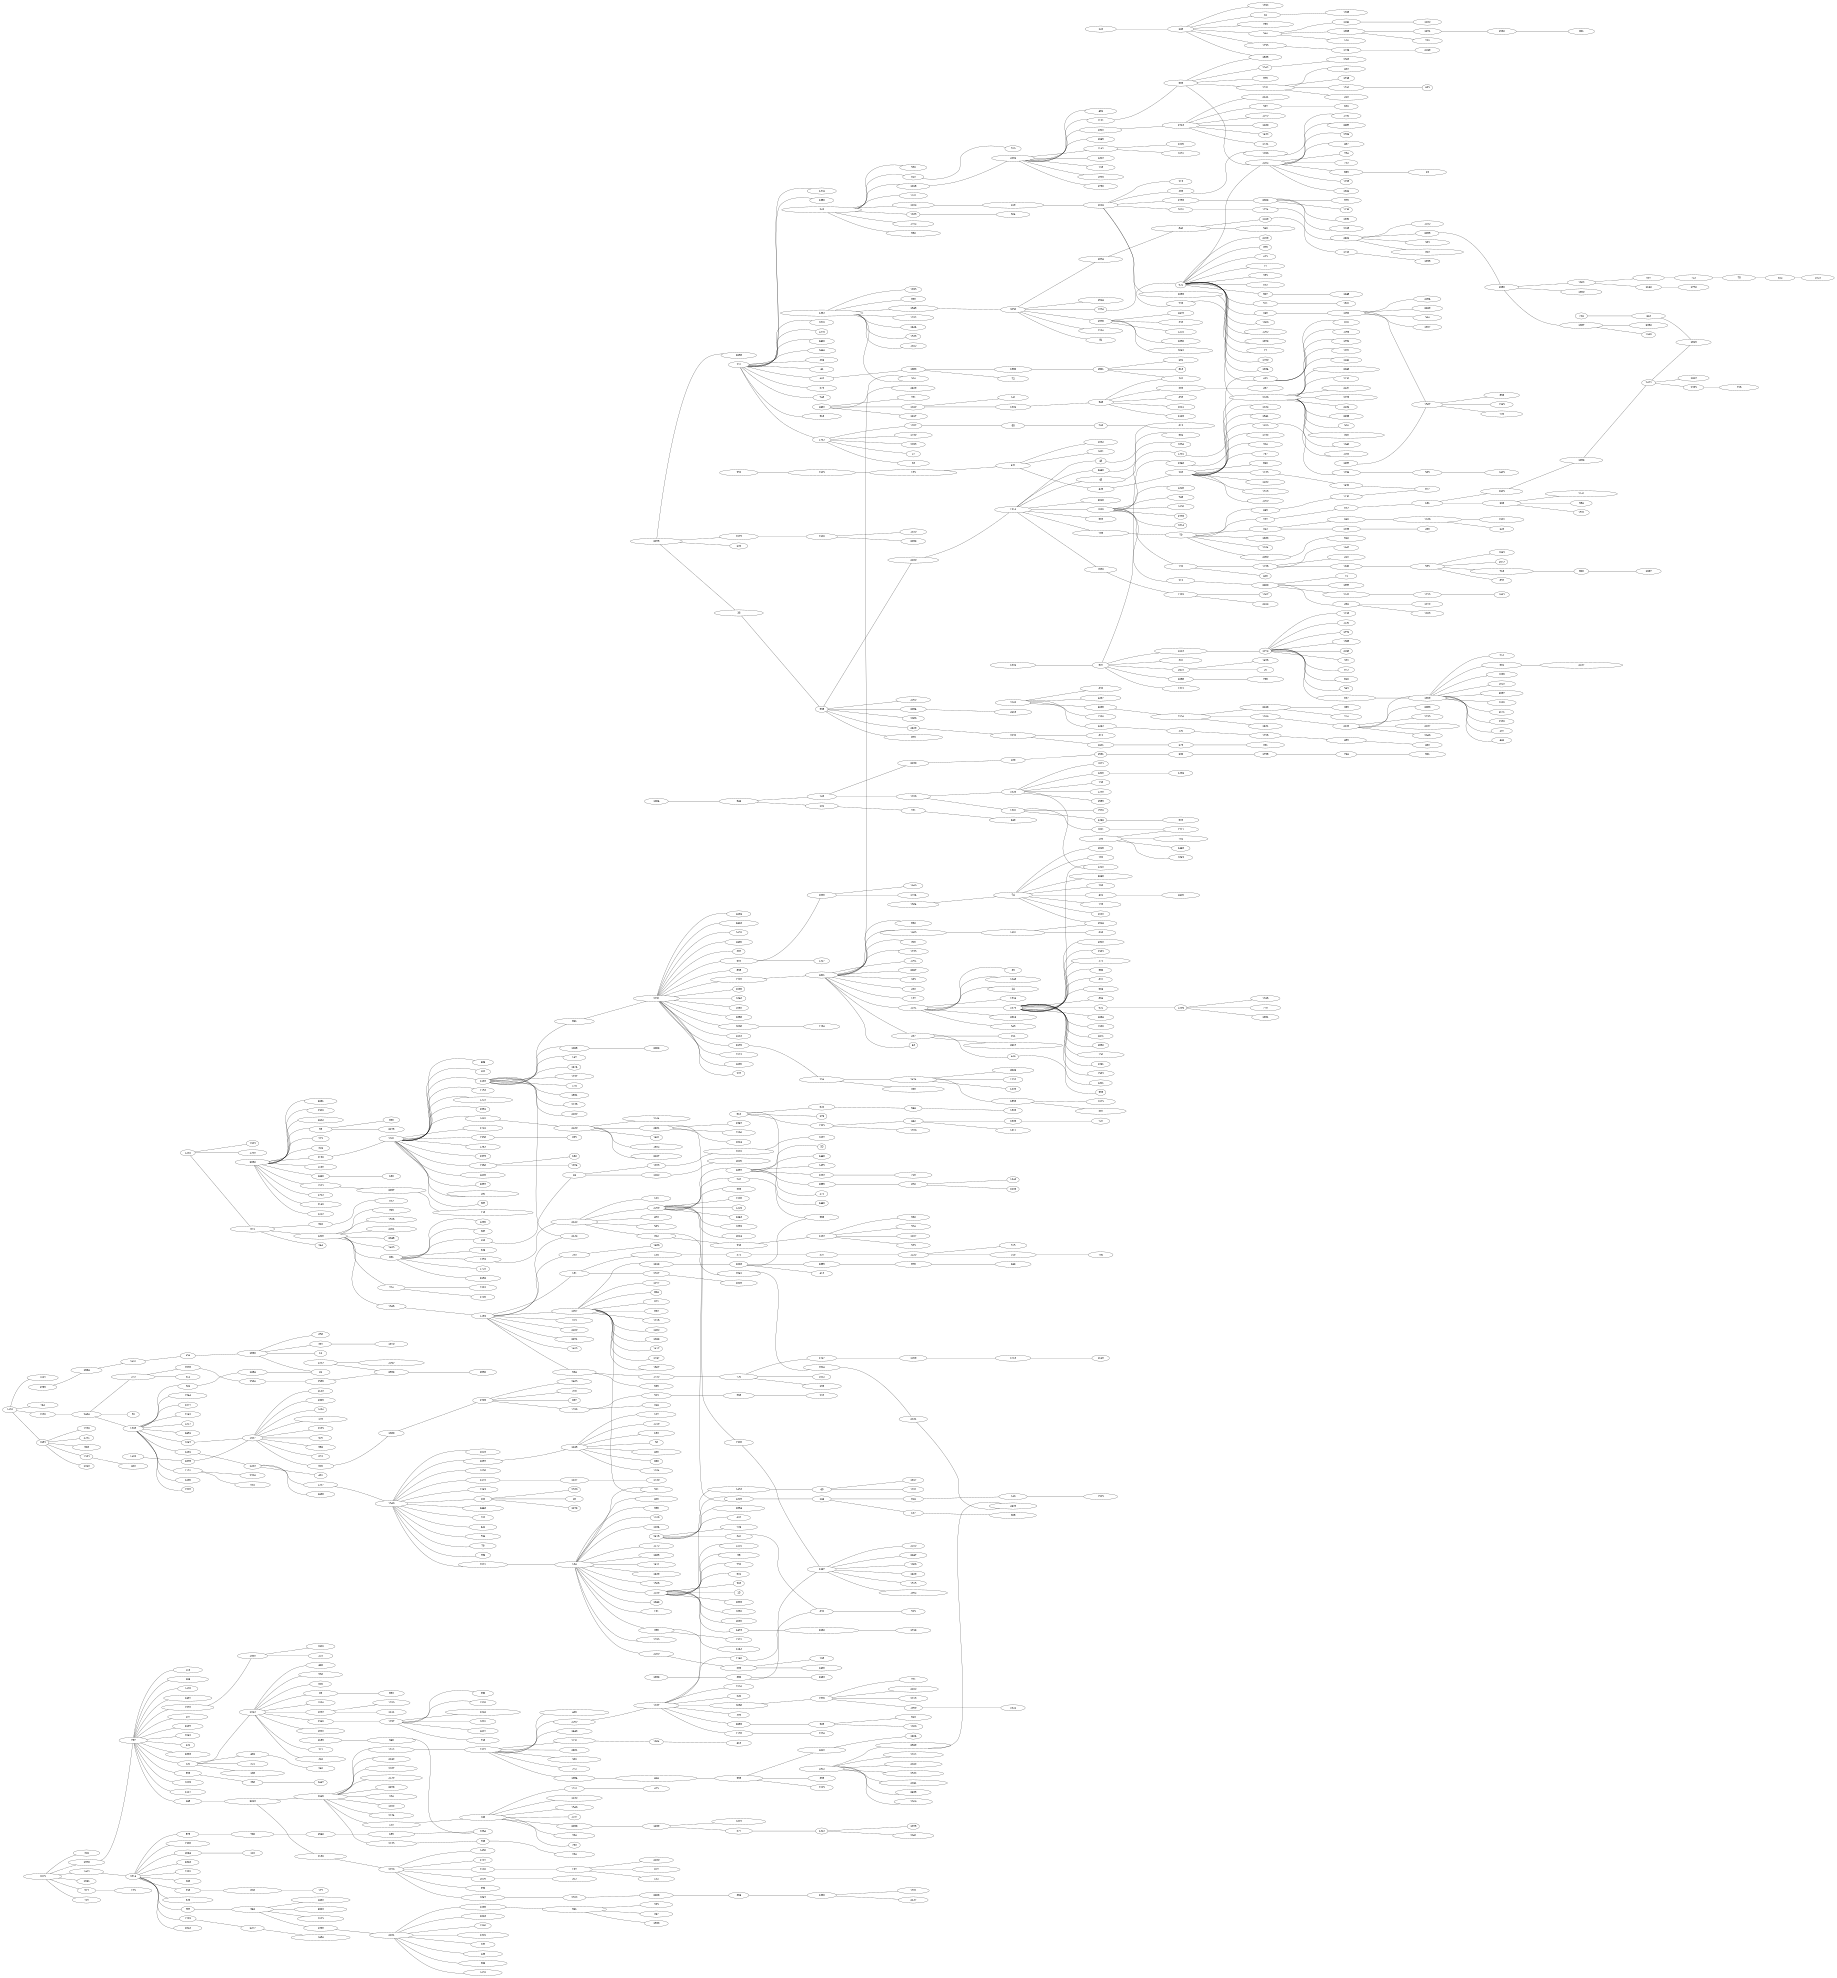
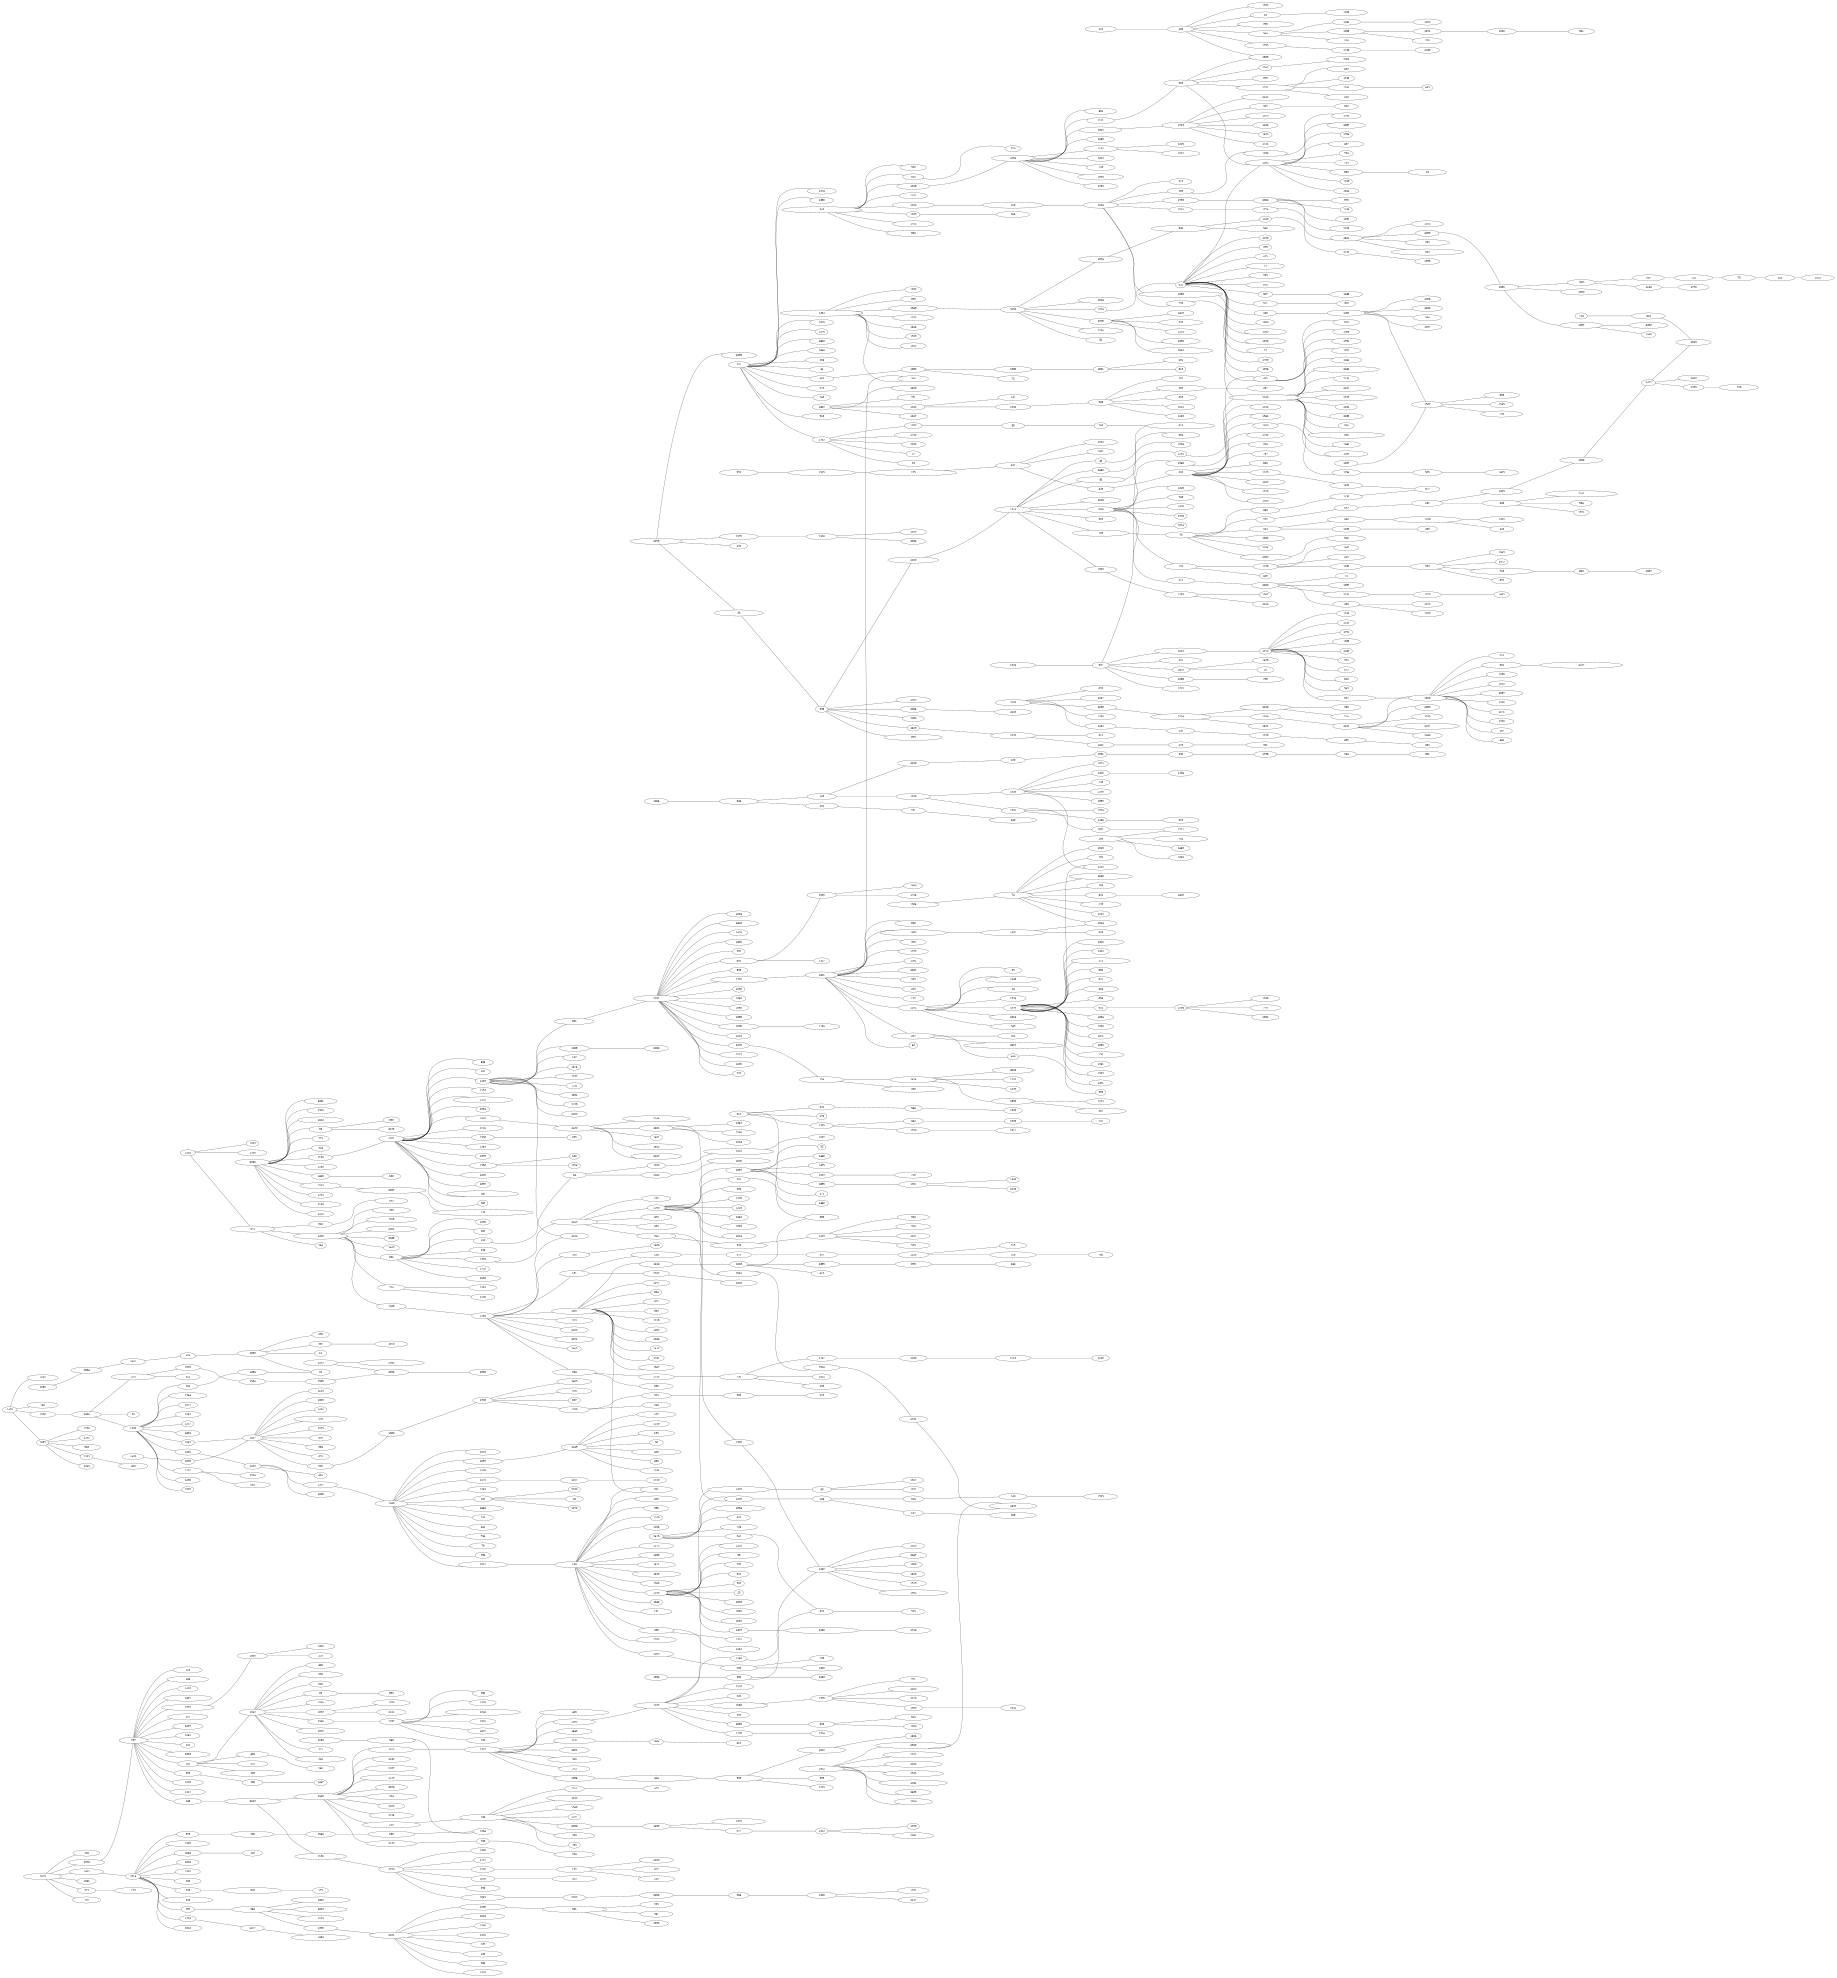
(1136, 374) -> none
(960, 1125) -> (963, 1130)
